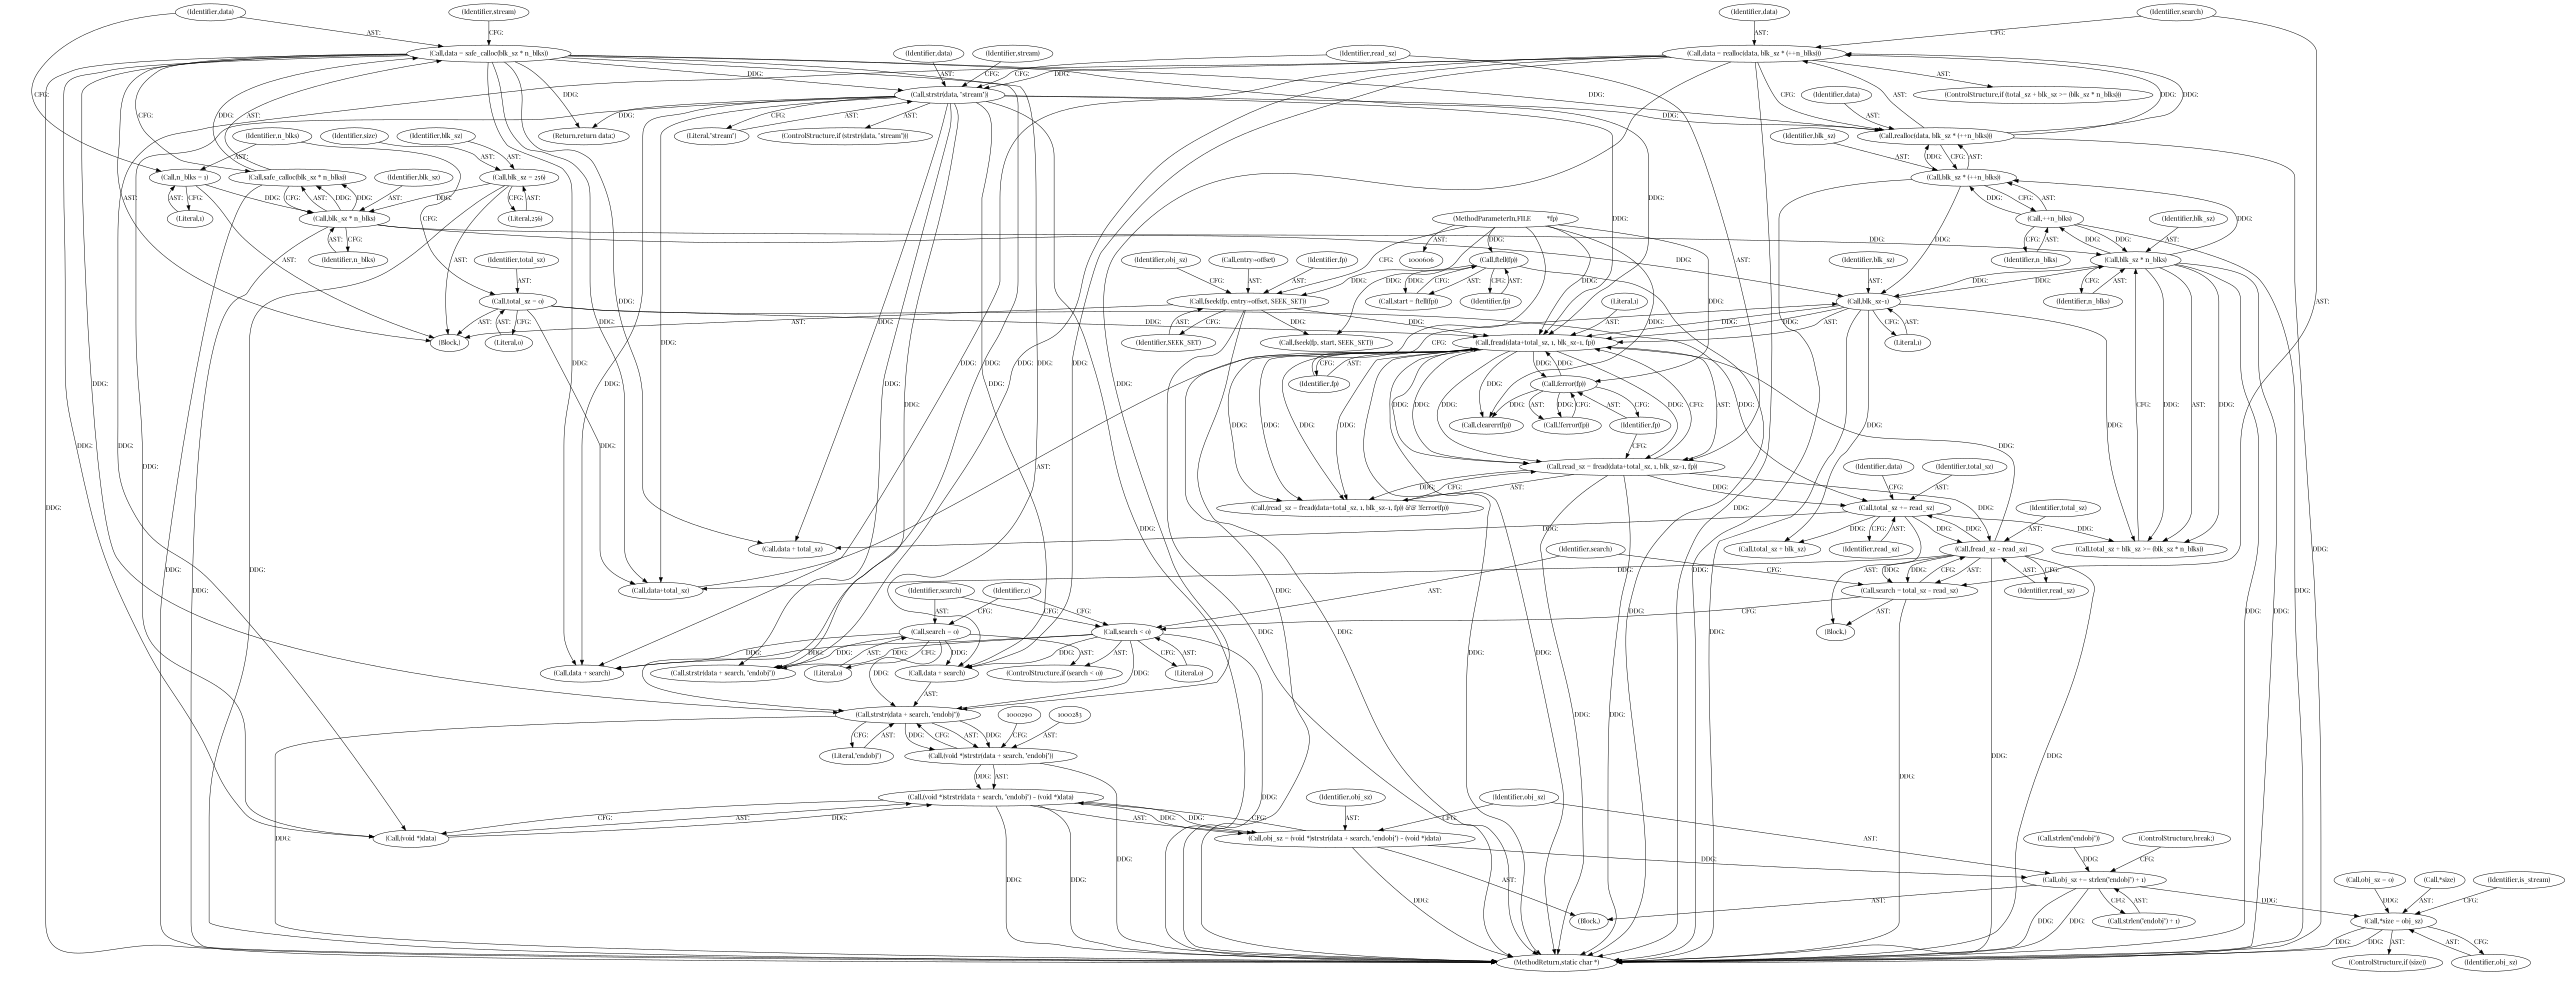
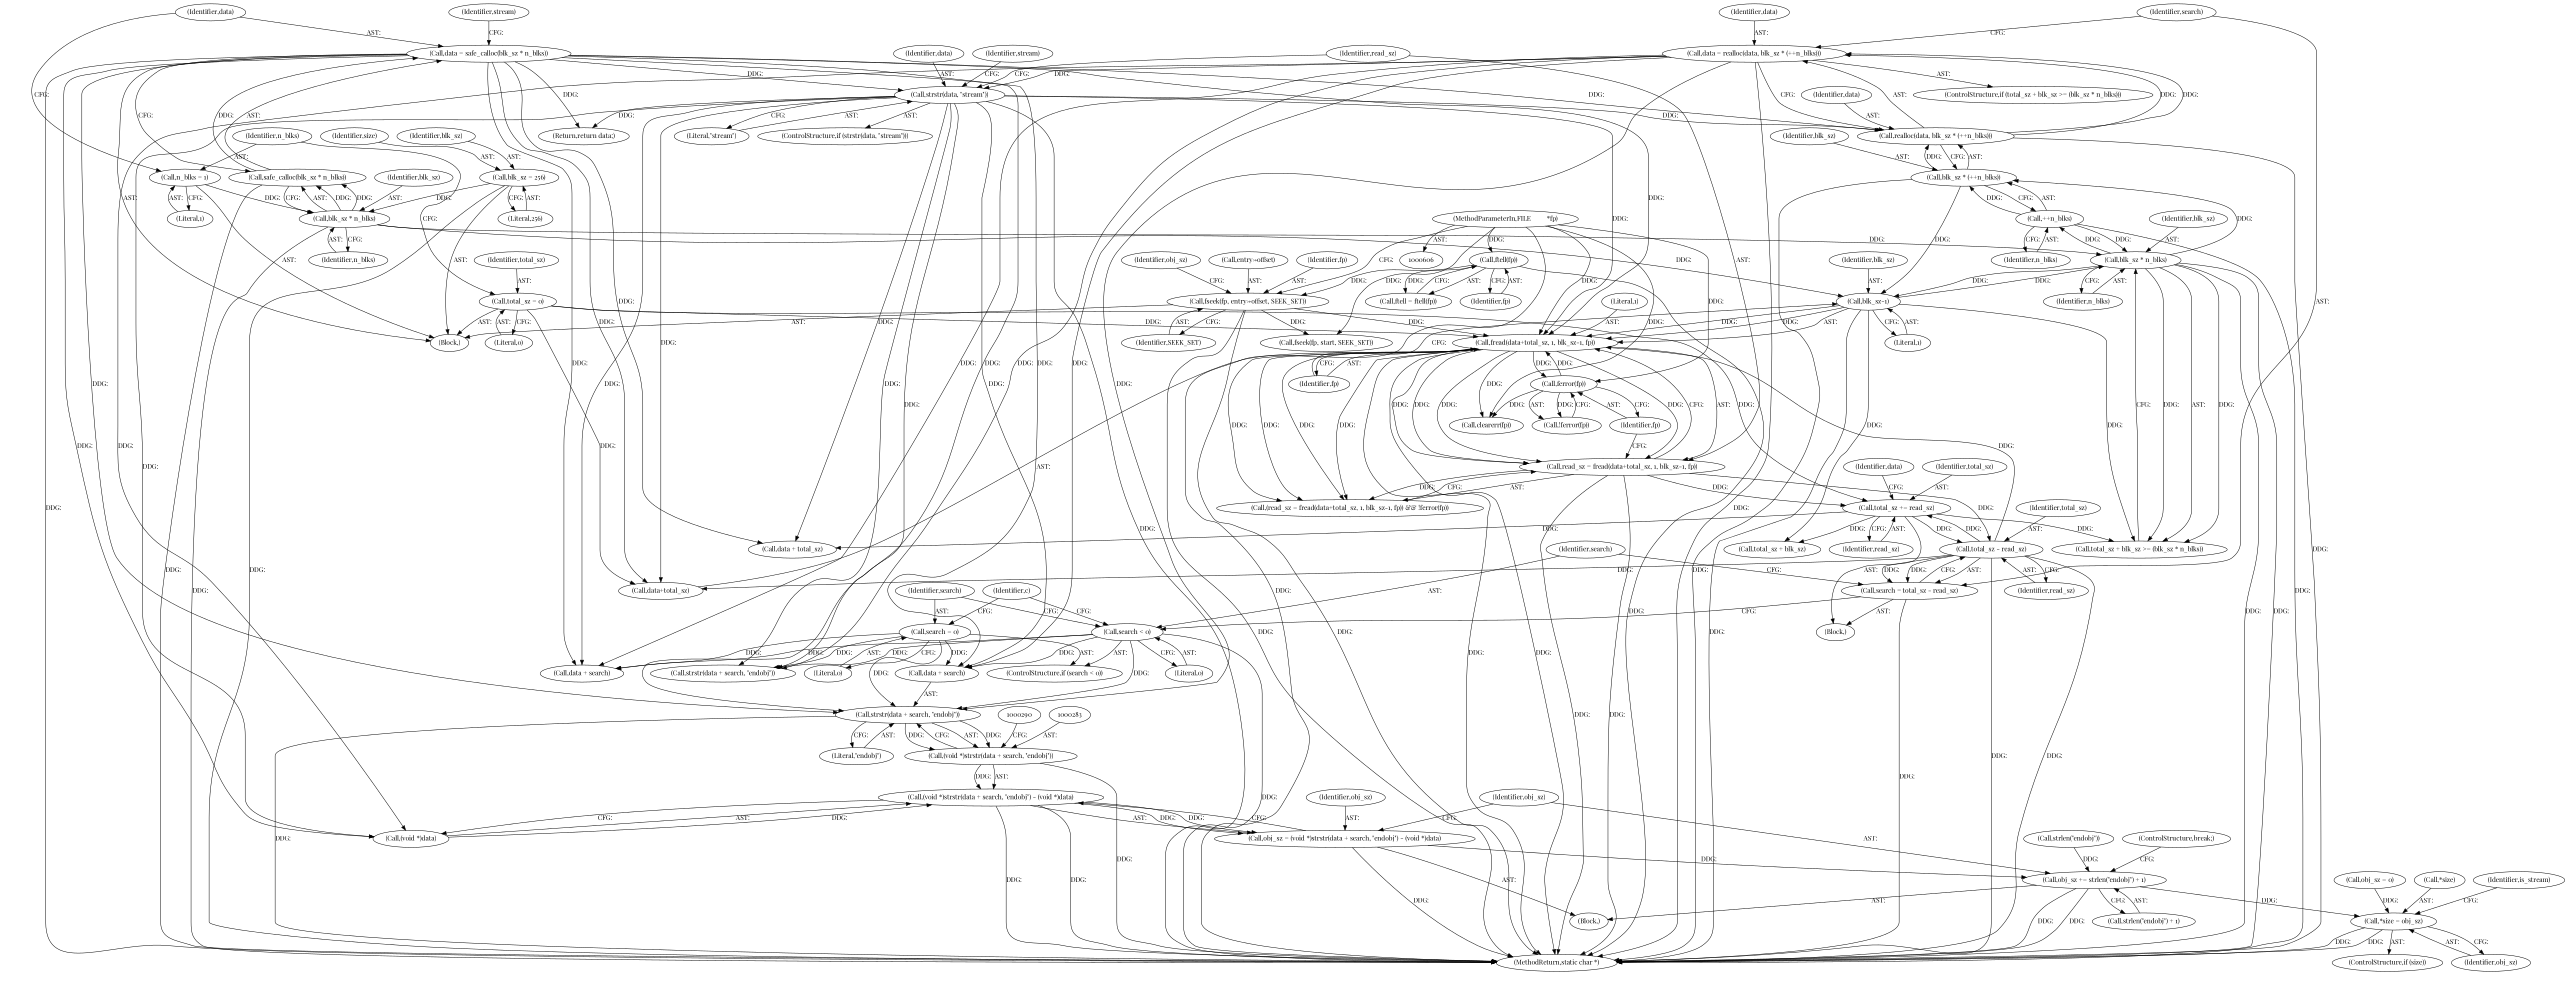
(1408, 302) -> (1408, 302)
(1991, 550) -> (1991, 550)
